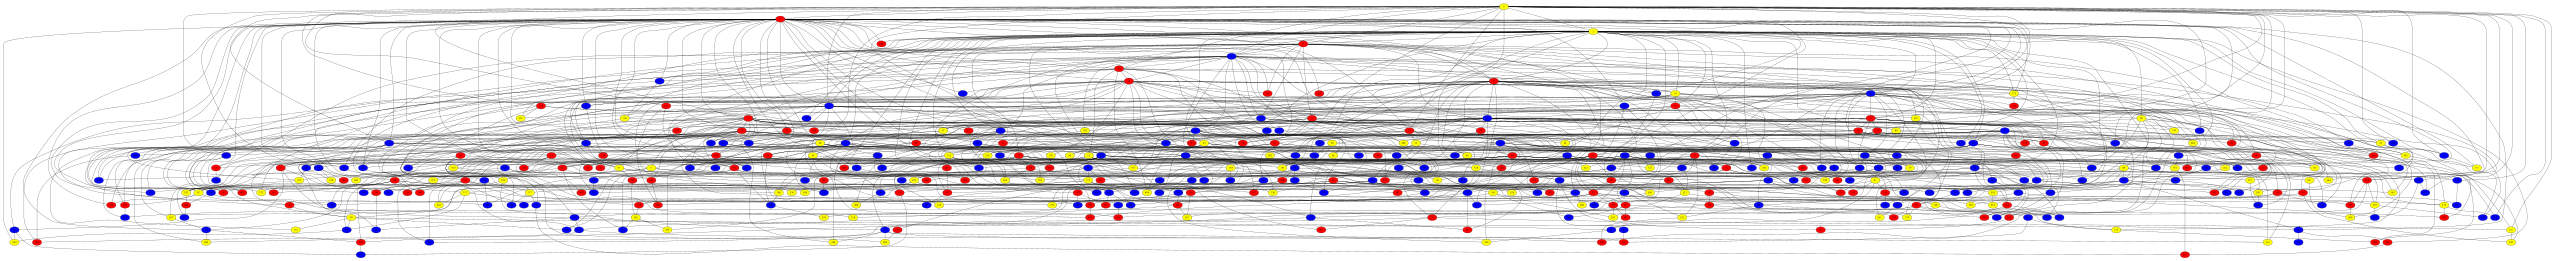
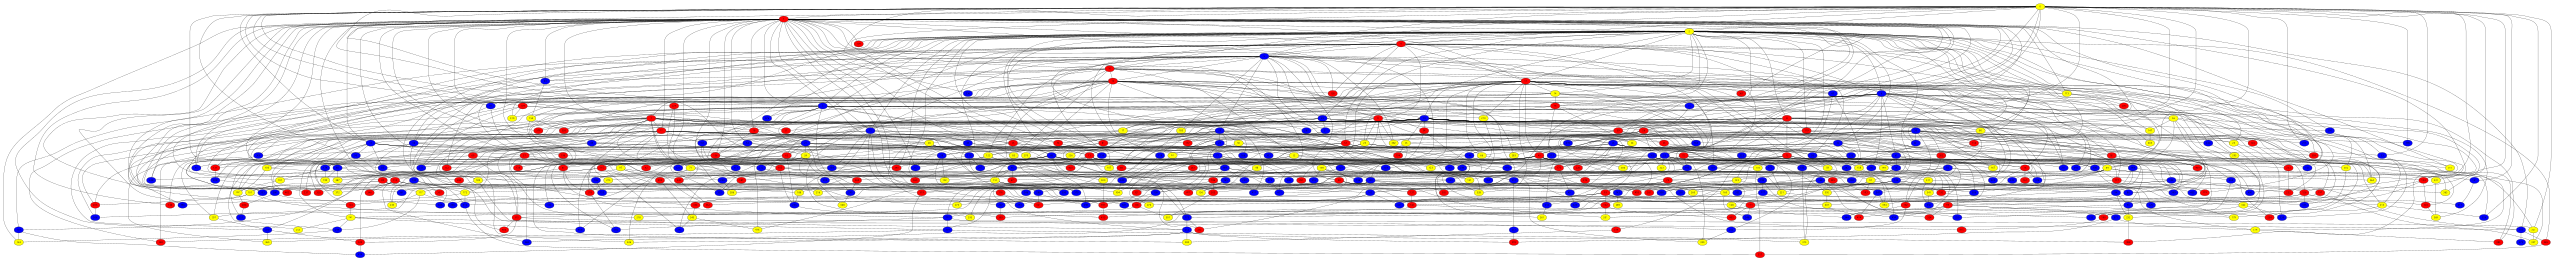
(1651, 173) -> (1881, 181)
